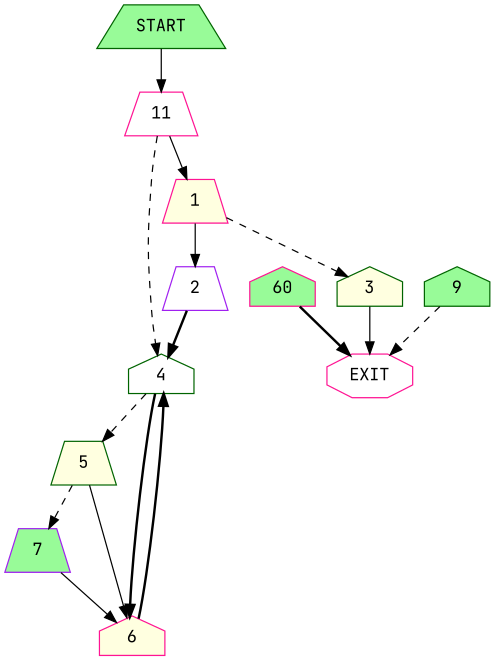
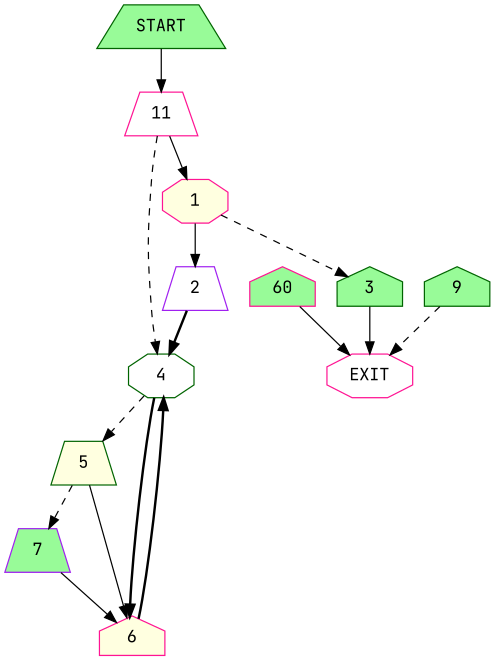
(195, 201) -> (195, 201)
(370, 289) -> (370, 289)
(320, 326) -> (320, 326)
(161, 376) -> (161, 376)
